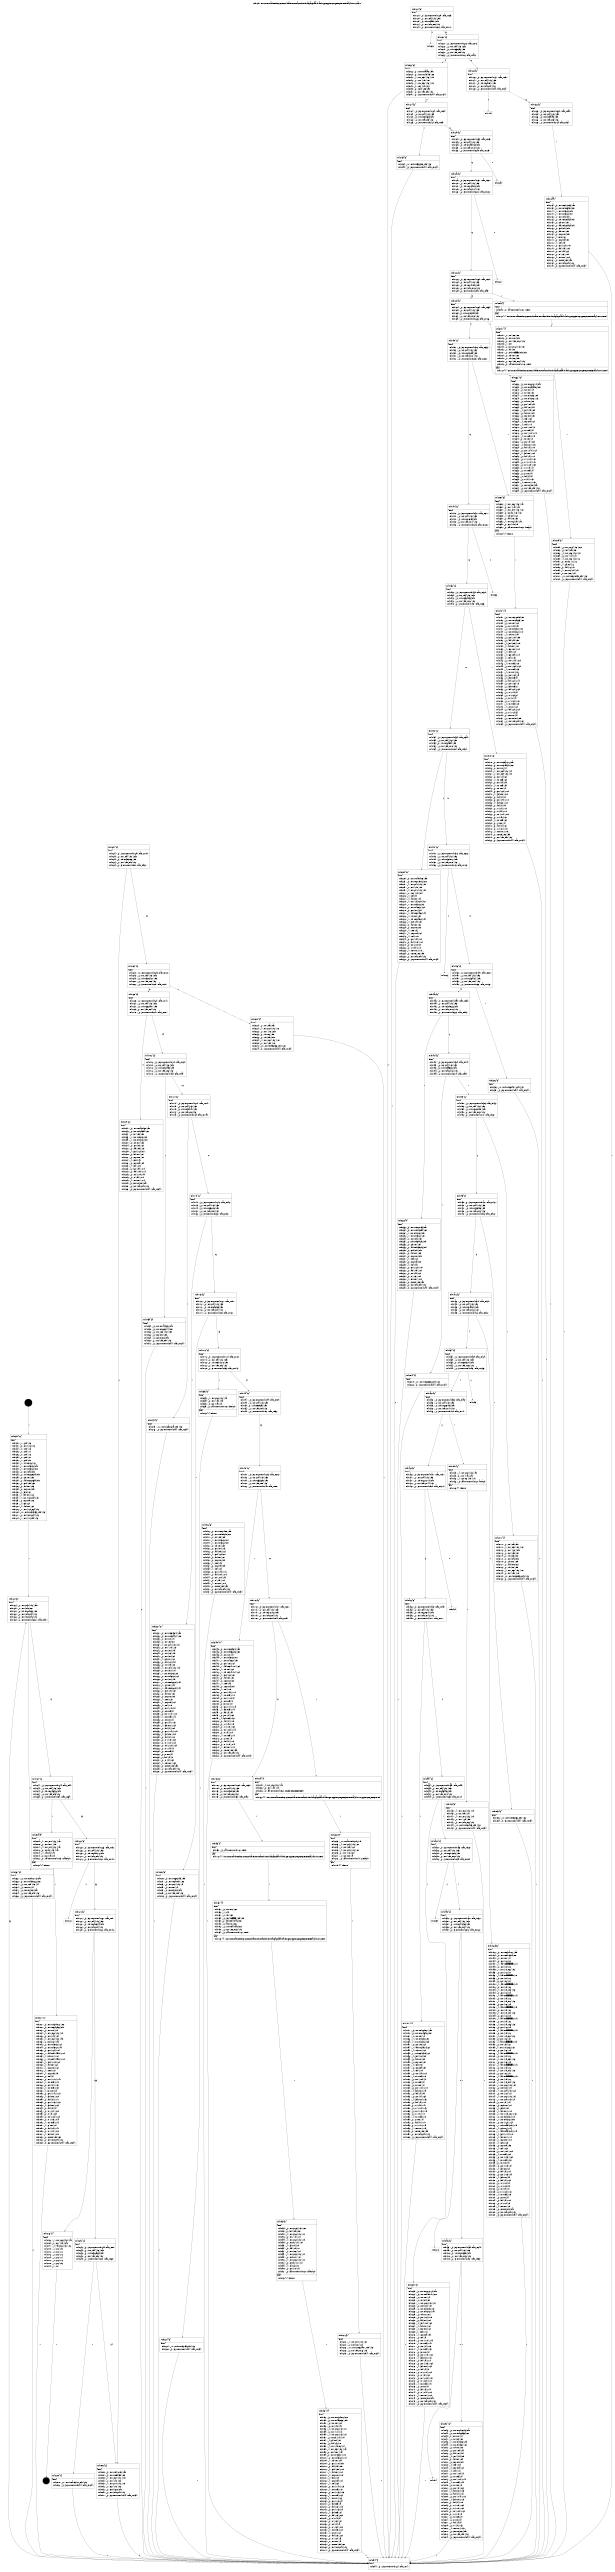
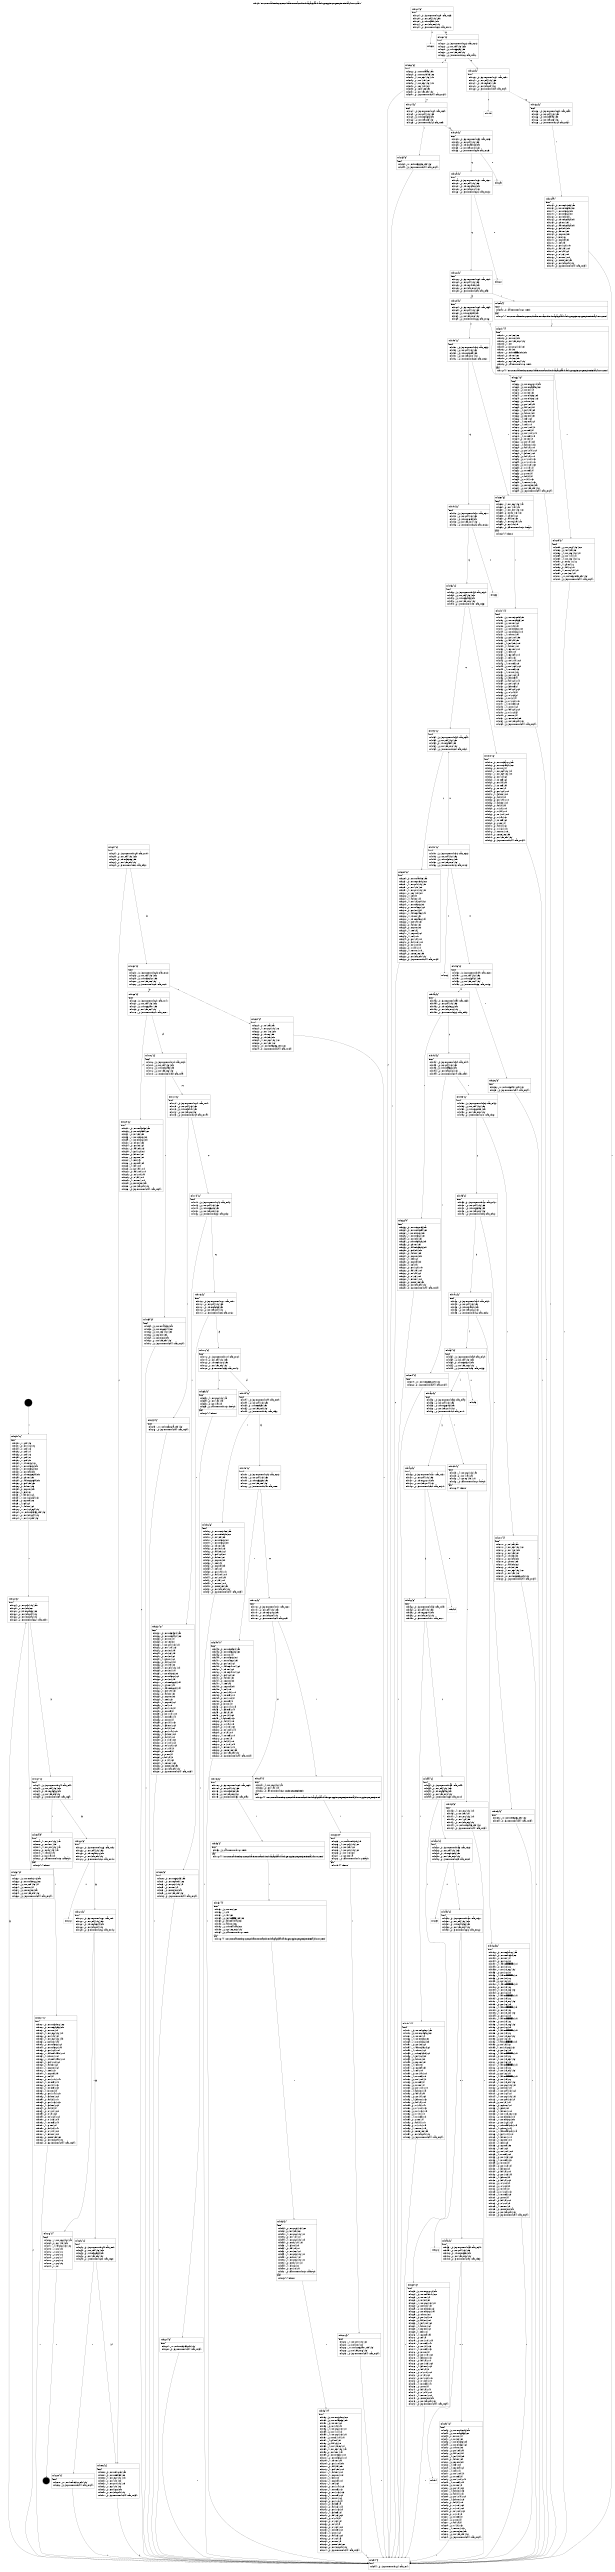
(444, 798) -> (449, 799)
none -> (229, 1466)
